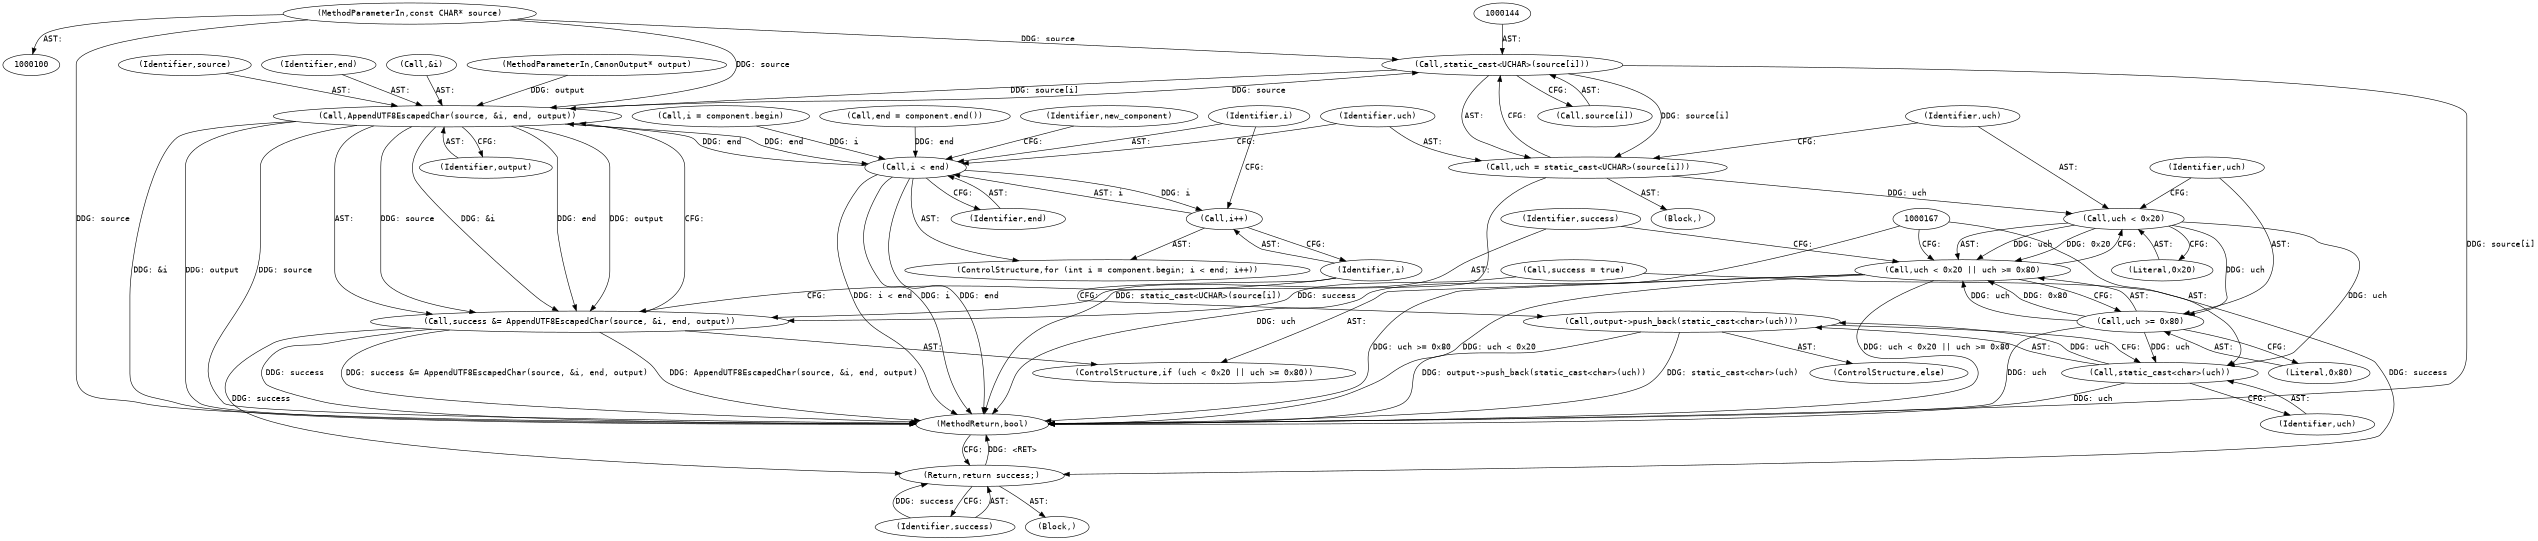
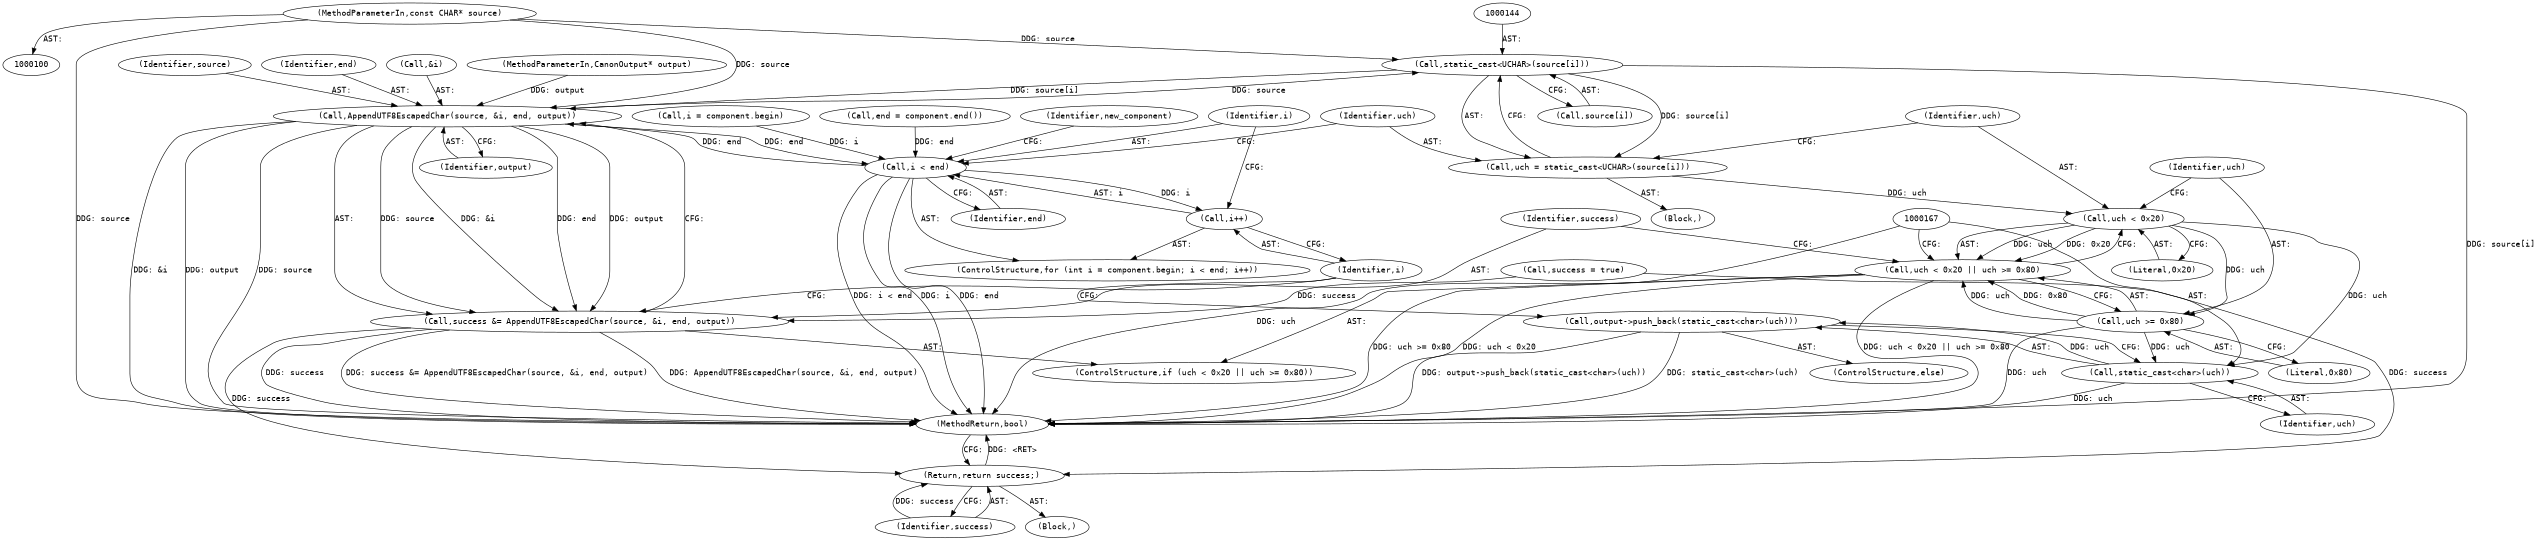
(1273, 288) -> none
